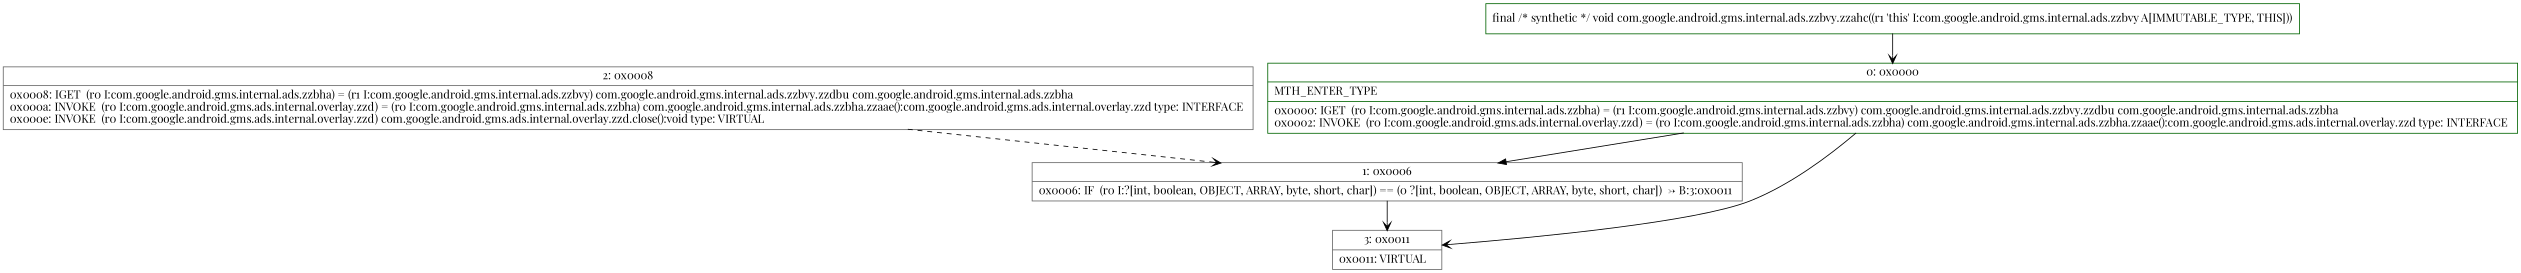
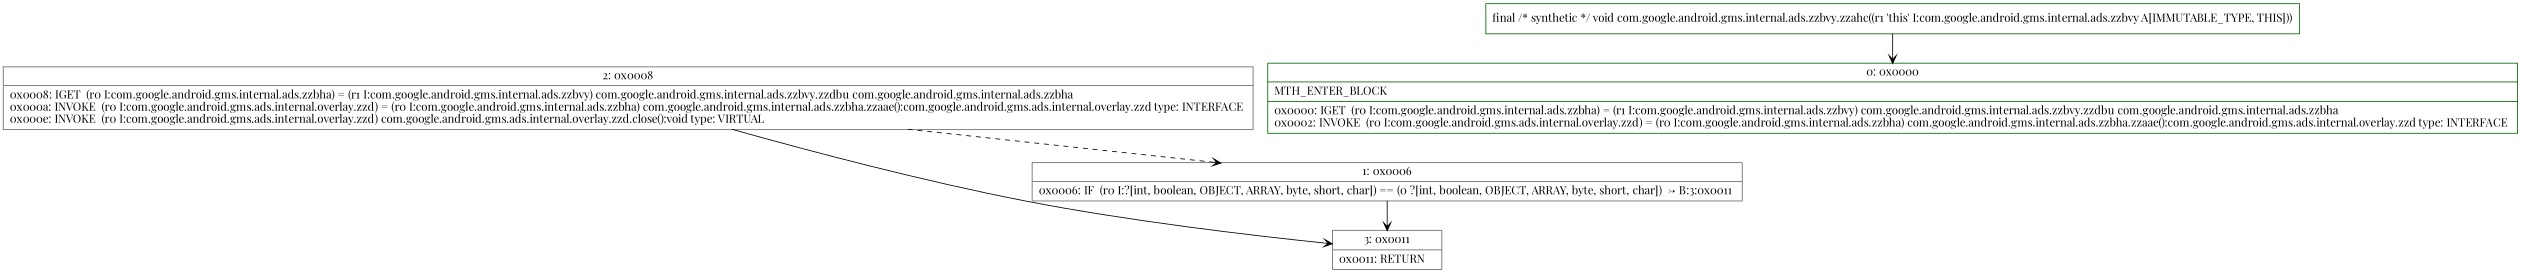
(1326, 91) -> (1331, 91)
(1595, 147) -> none
(1664, 221) -> (1025, 201)
(1387, 259) -> (1387, 259)
